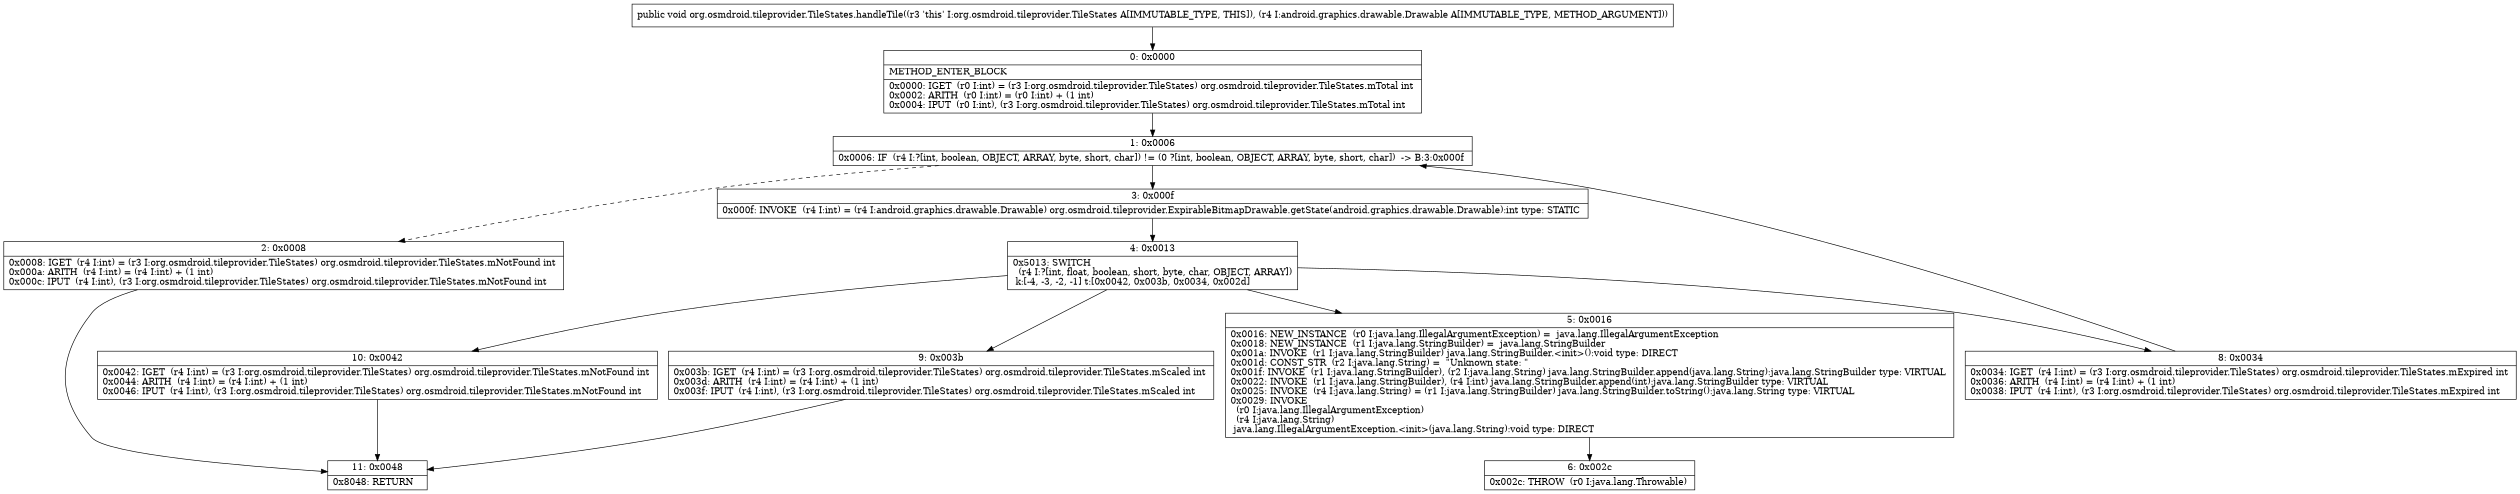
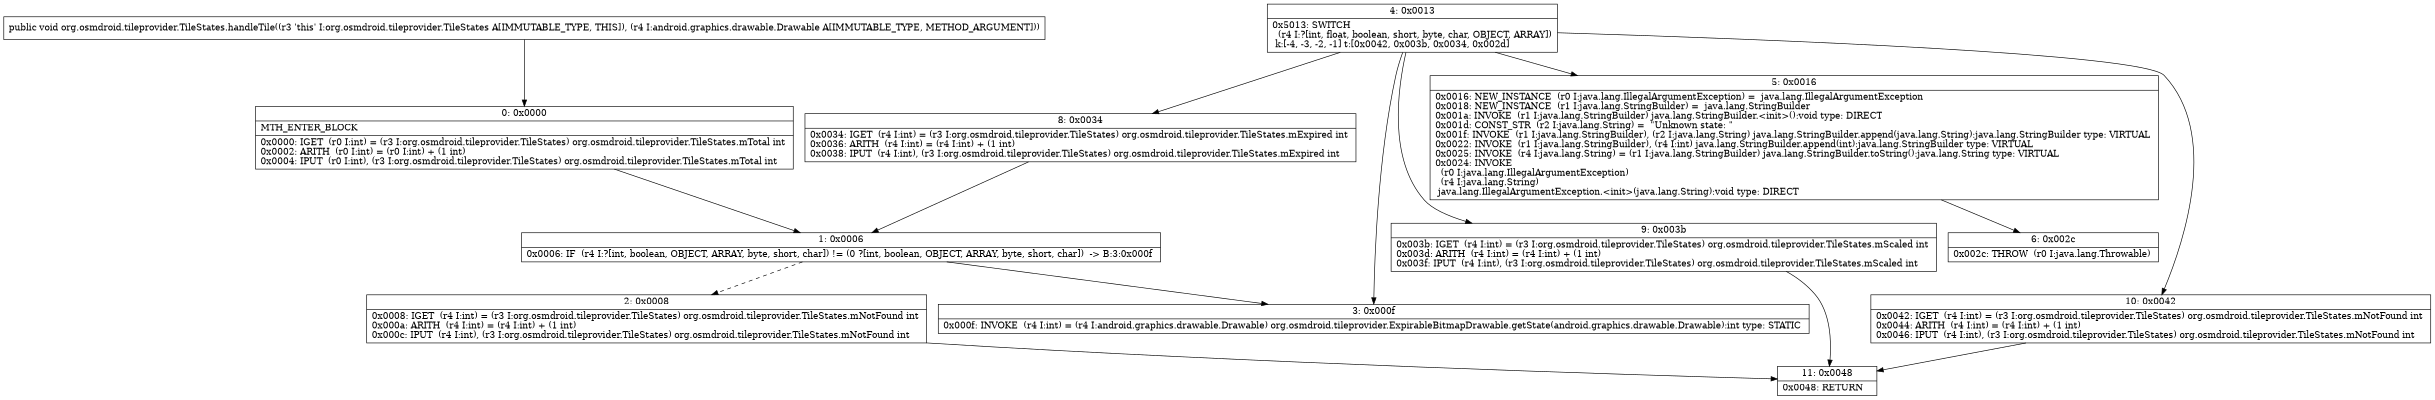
(948, 72) -> (309, 128)
(1153, 227) -> (1381, 174)
(1272, 401) -> (1477, 164)
(377, 482) -> (1827, 388)
